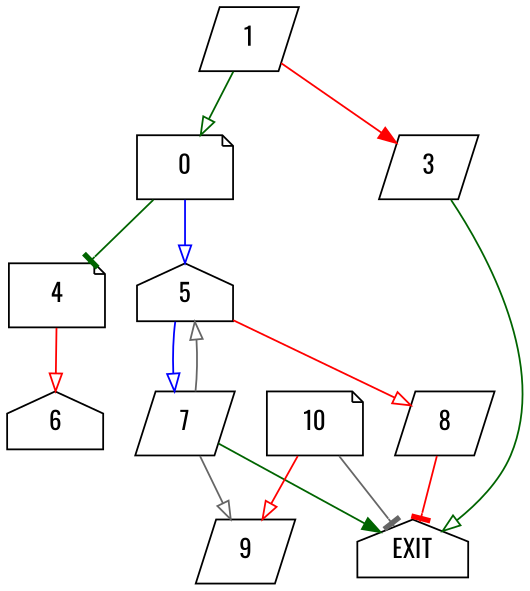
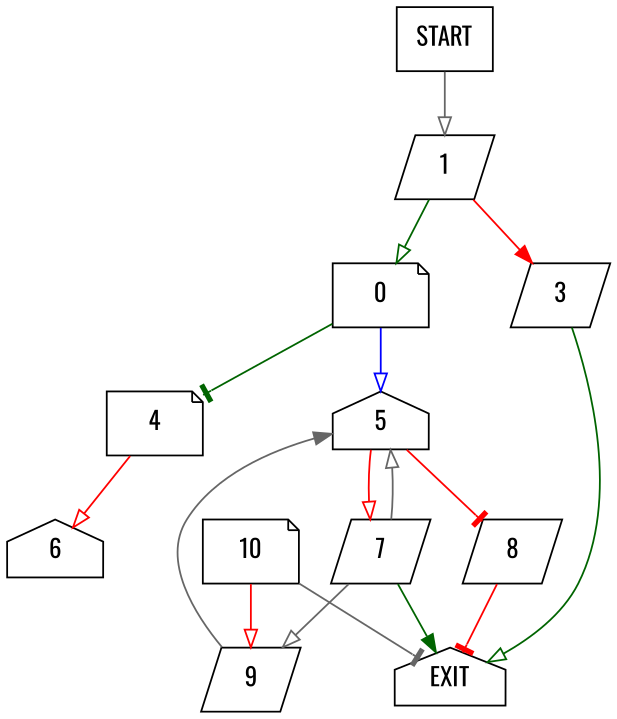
none -> (445, 39)
(173, 347) -> (369, 476)
(314, 359) -> (441, 482)
none -> (191, 514)
